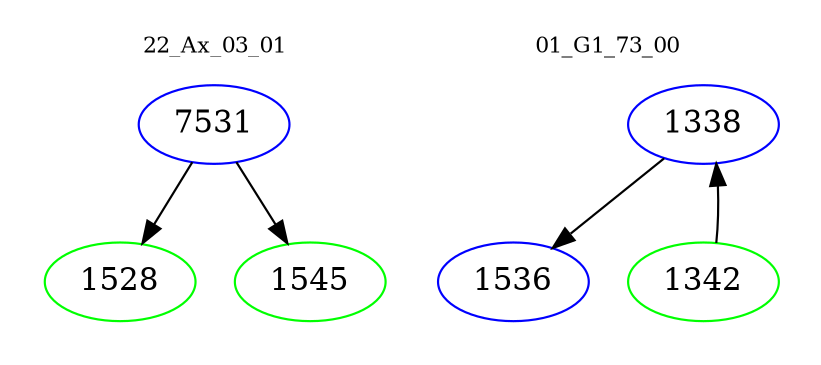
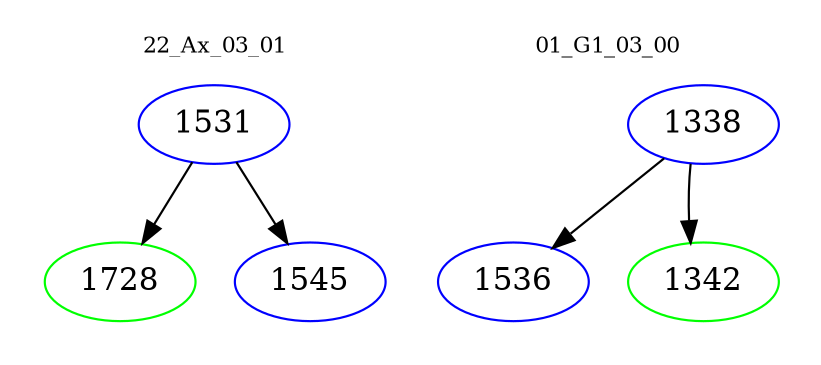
(608, 47) -> (608, 47)
(214, 125) -> (214, 125)
(718, 215) -> (689, 192)
(120, 282) -> (120, 282)
(310, 282) -> (310, 282)
